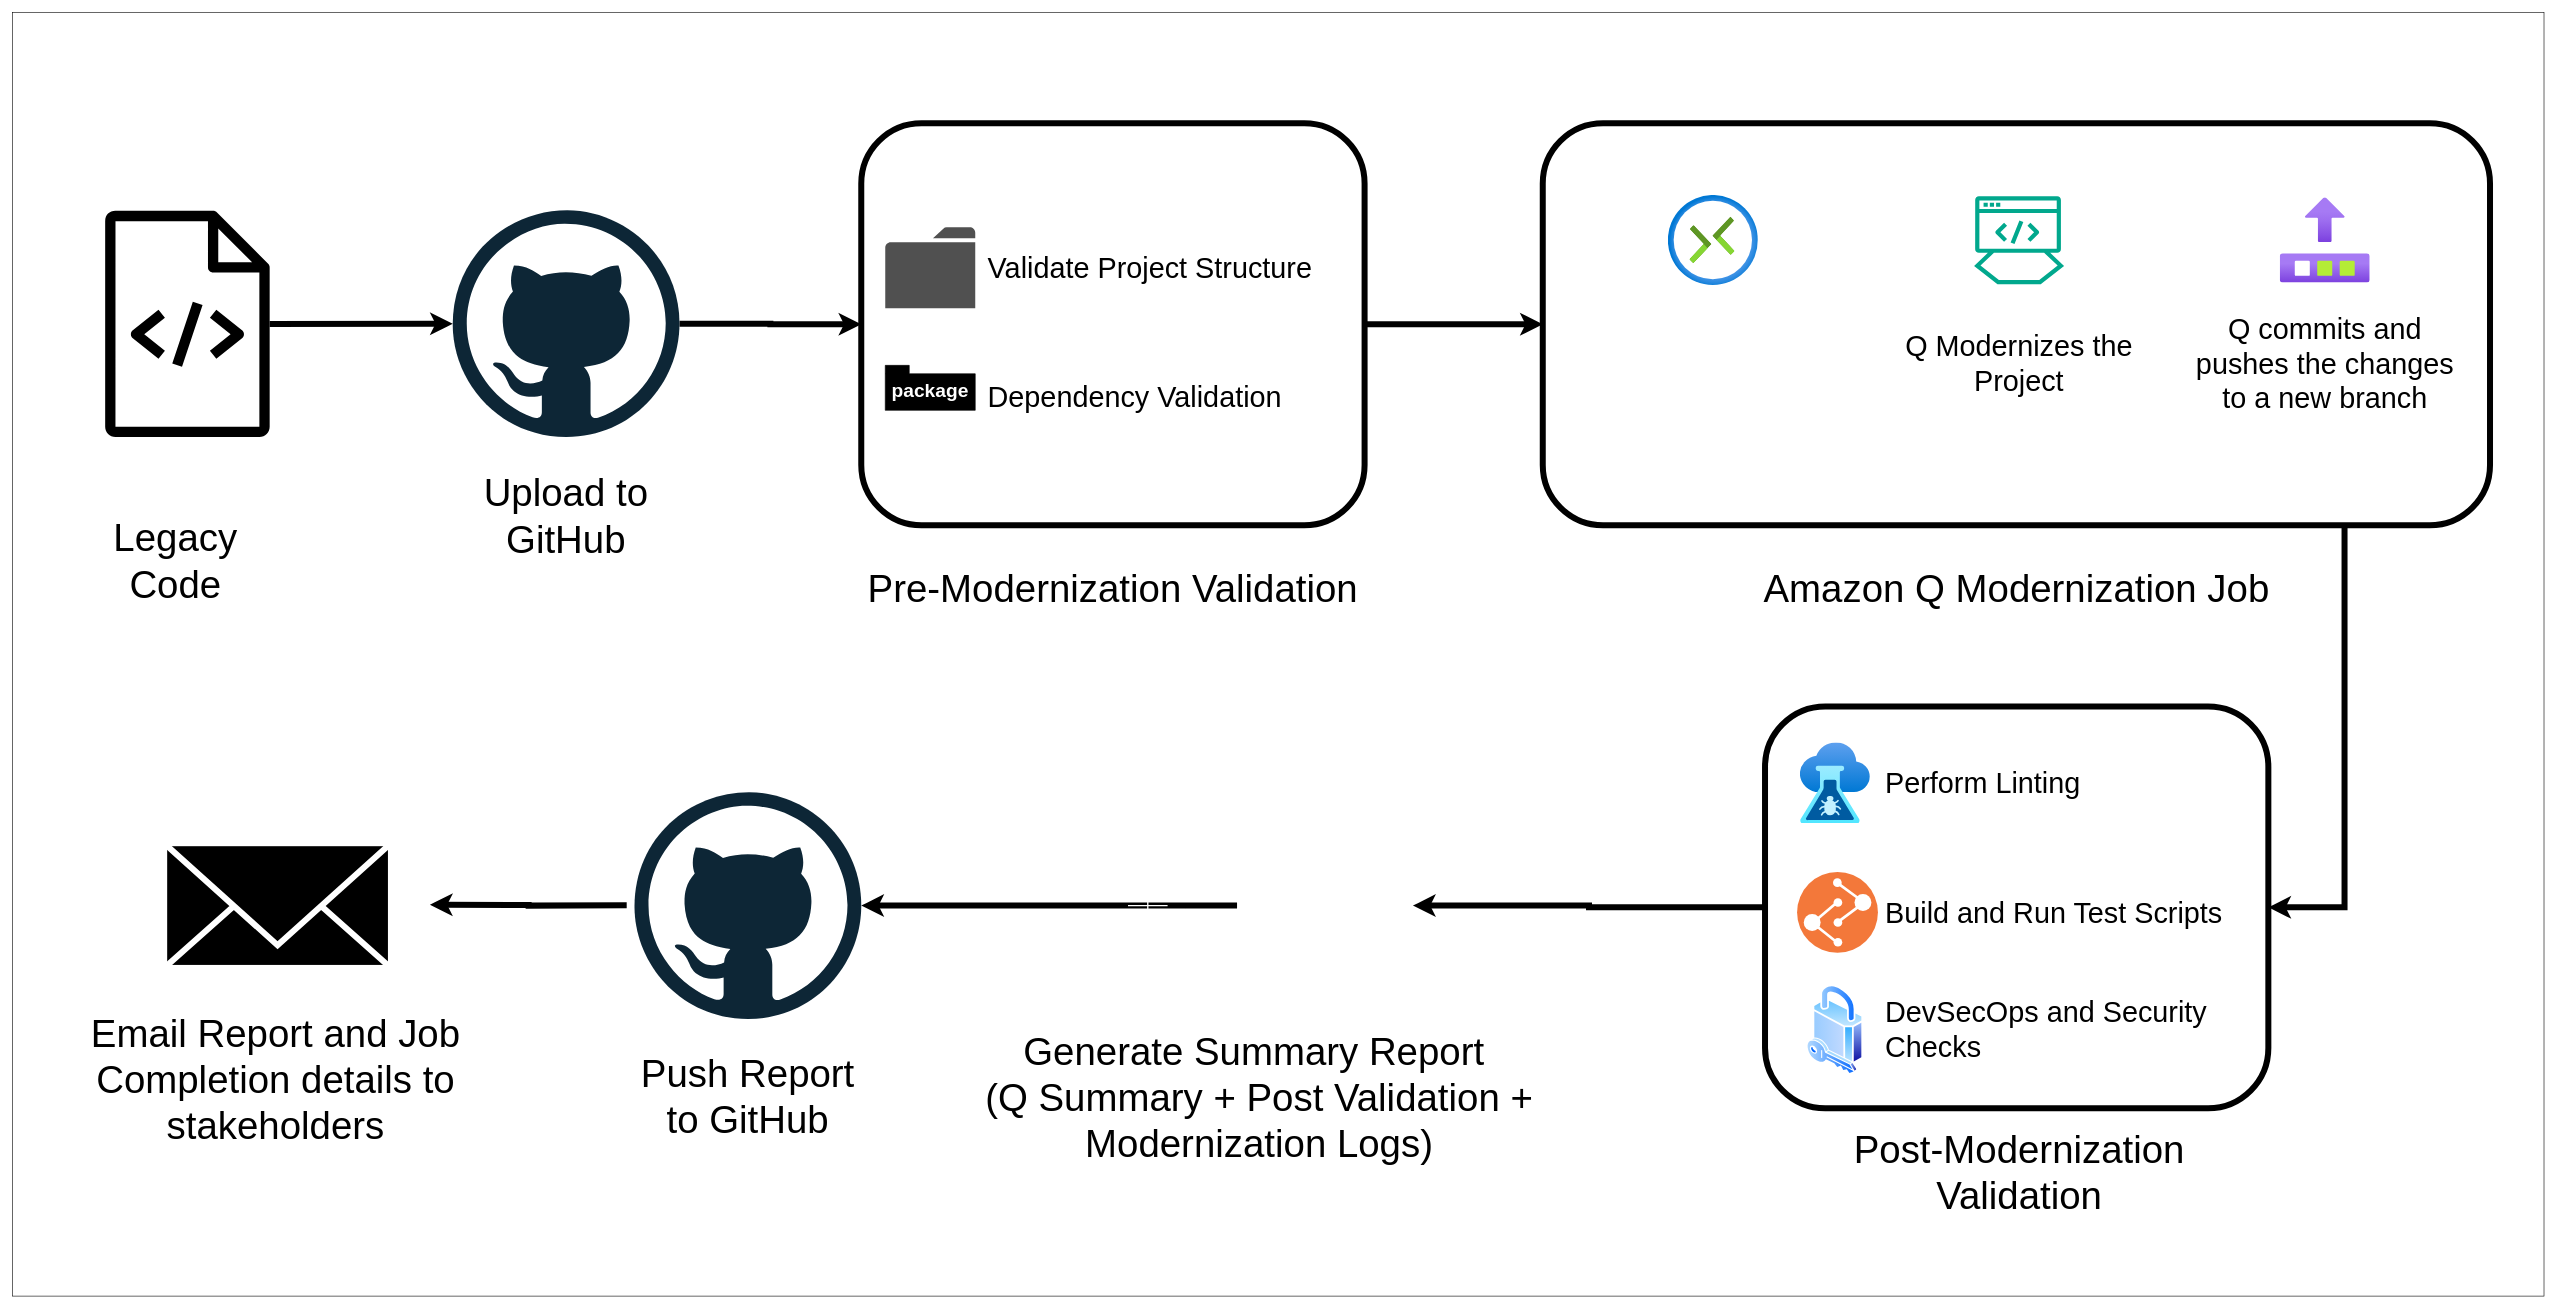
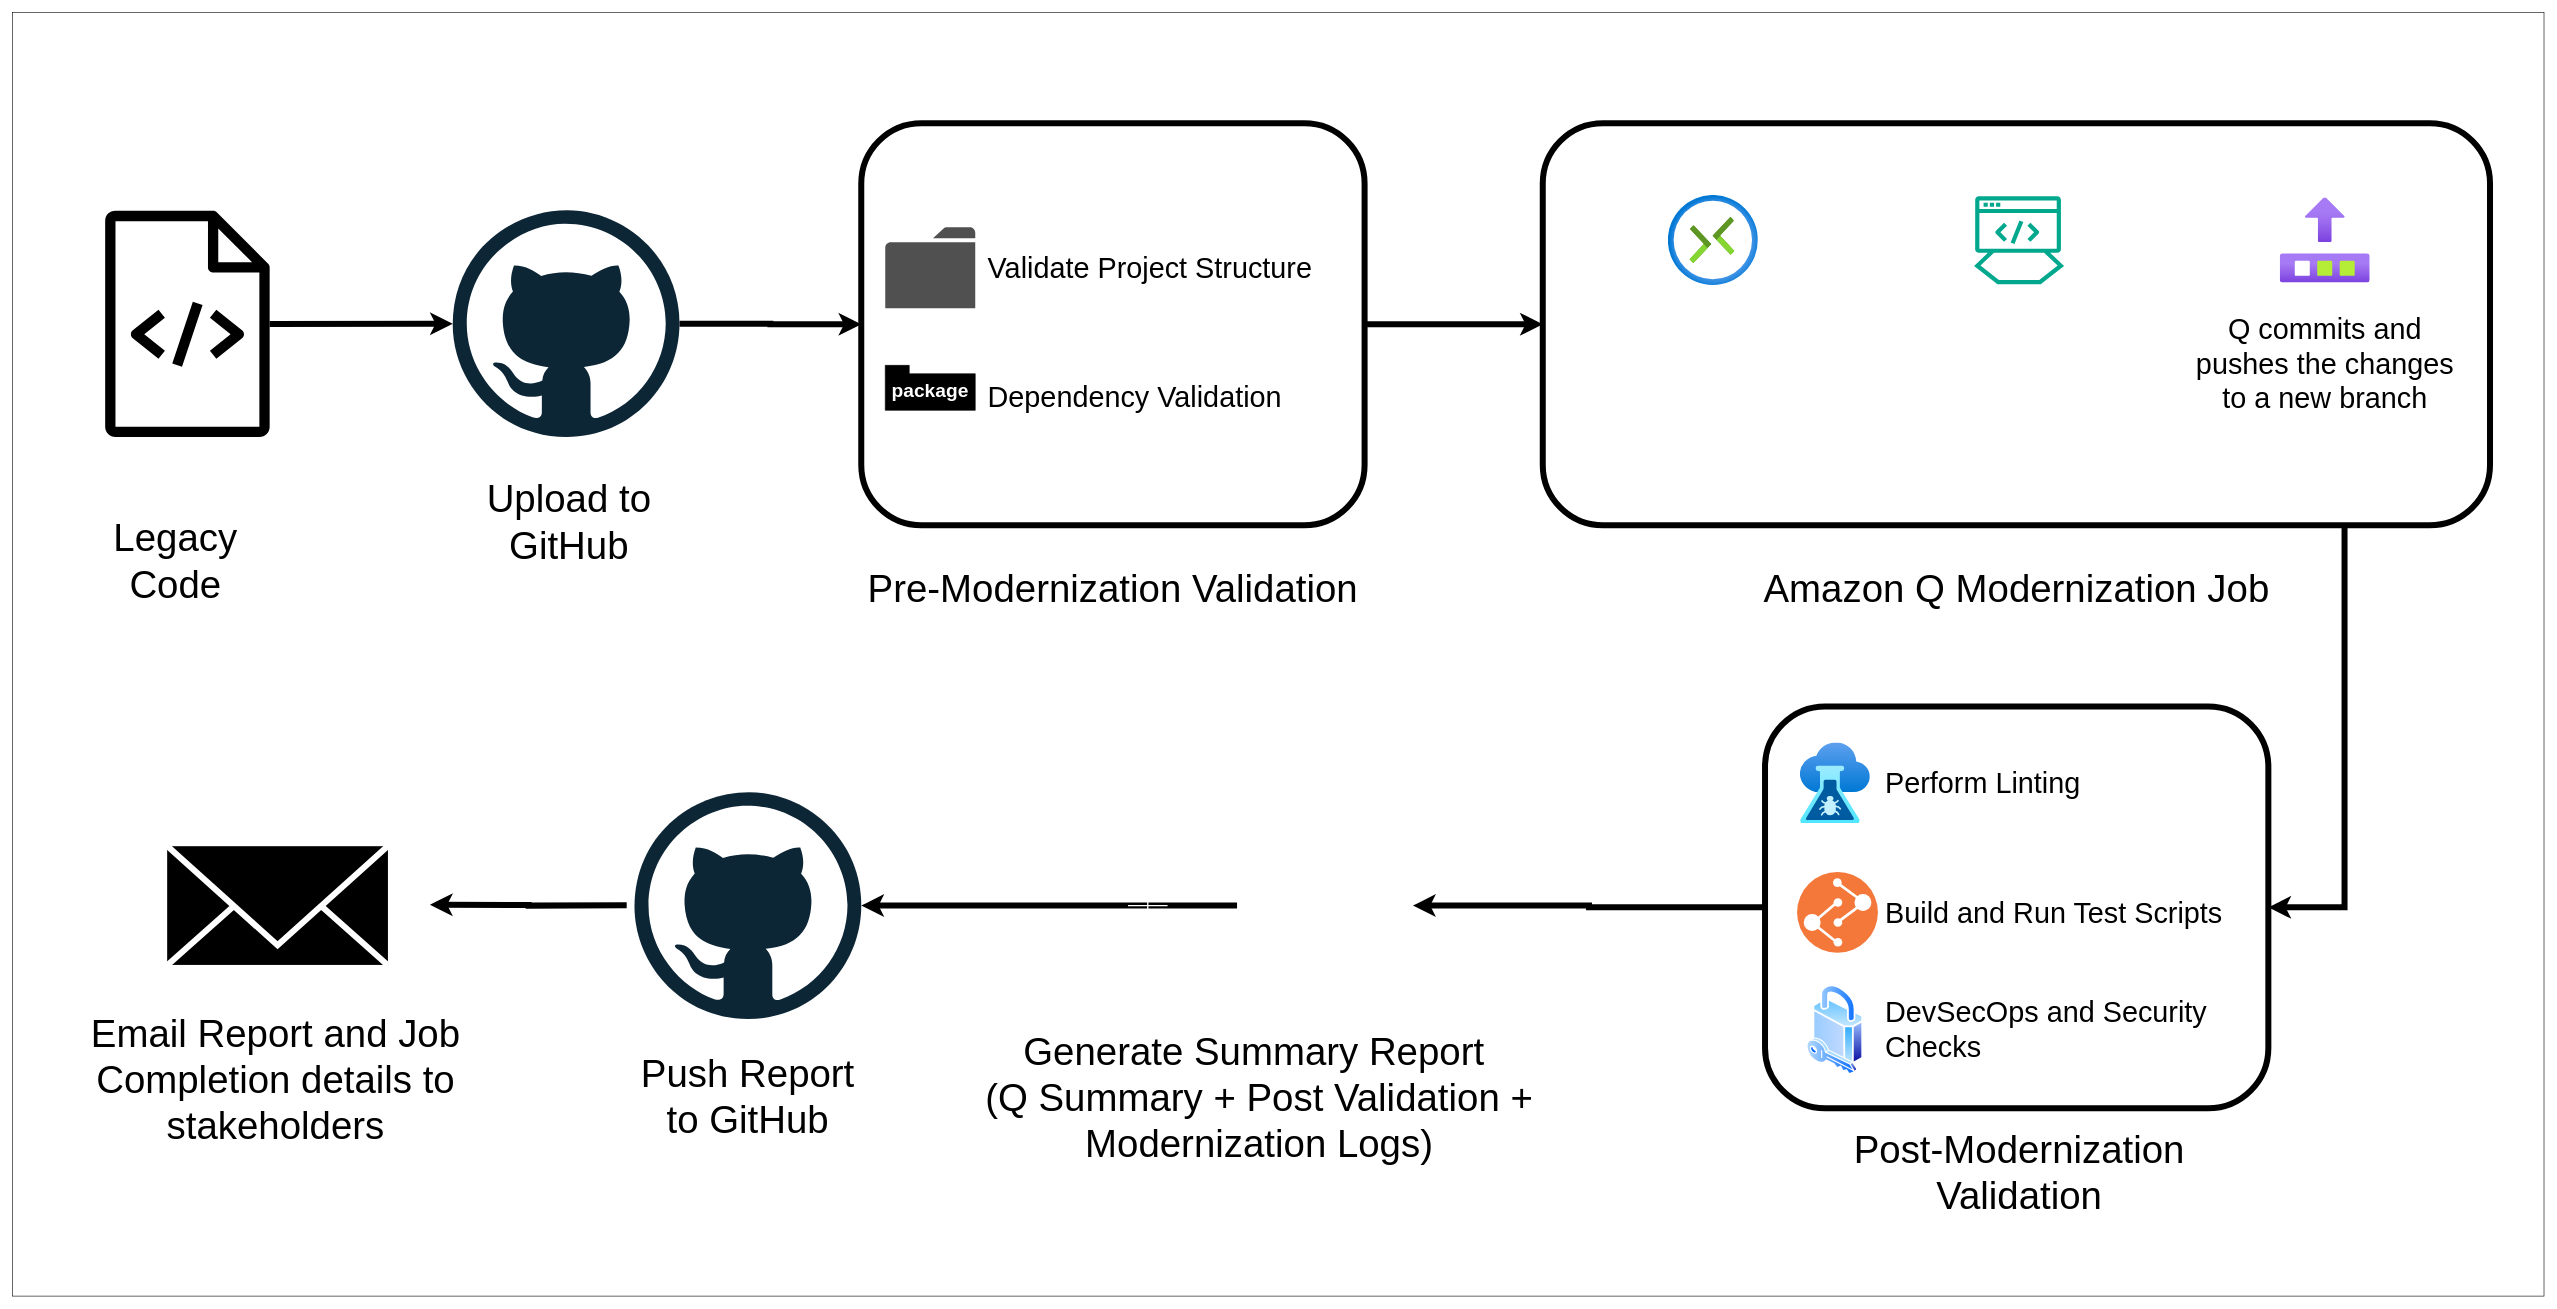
(2019, 364) -> none
(566, 516) -> (569, 522)
